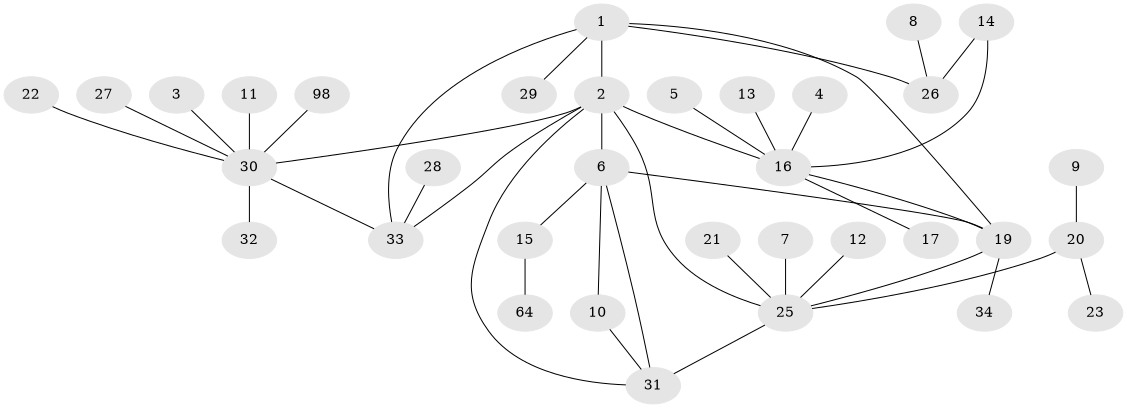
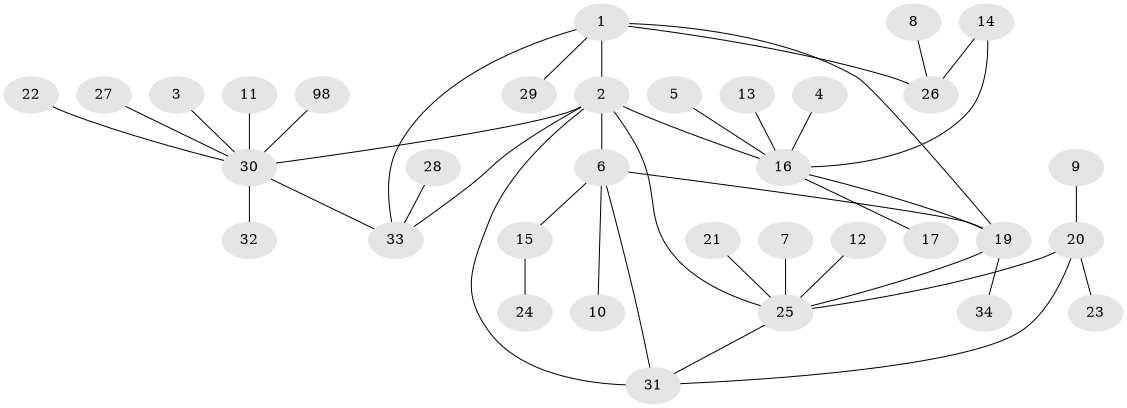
(525, 313) -> (525, 313)
(626, 349) -> (898, 365)
